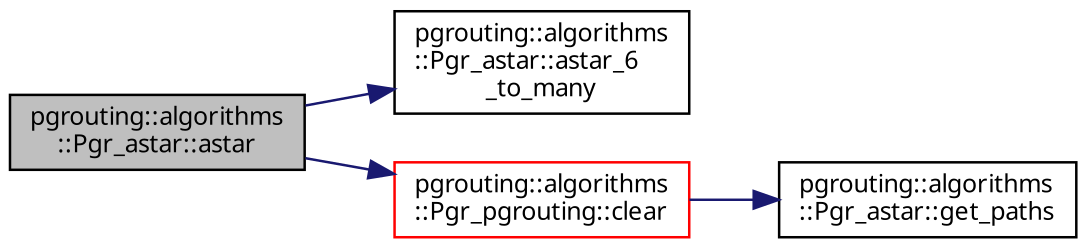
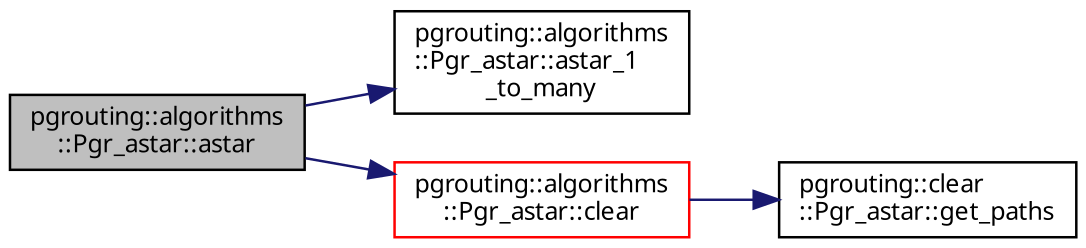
(542, 62) -> (542, 62)
(542, 200) -> (542, 200)
(928, 200) -> (928, 200)
